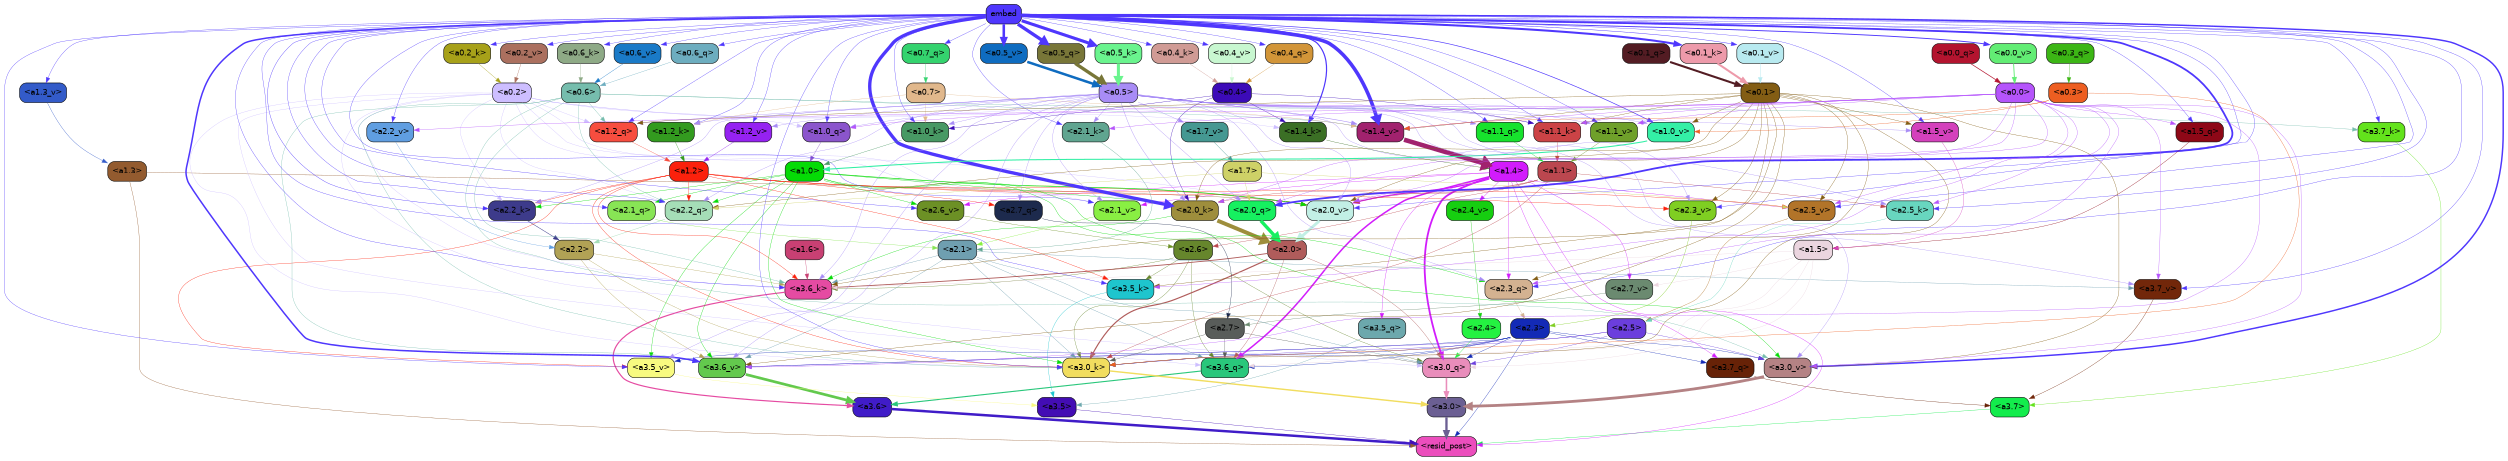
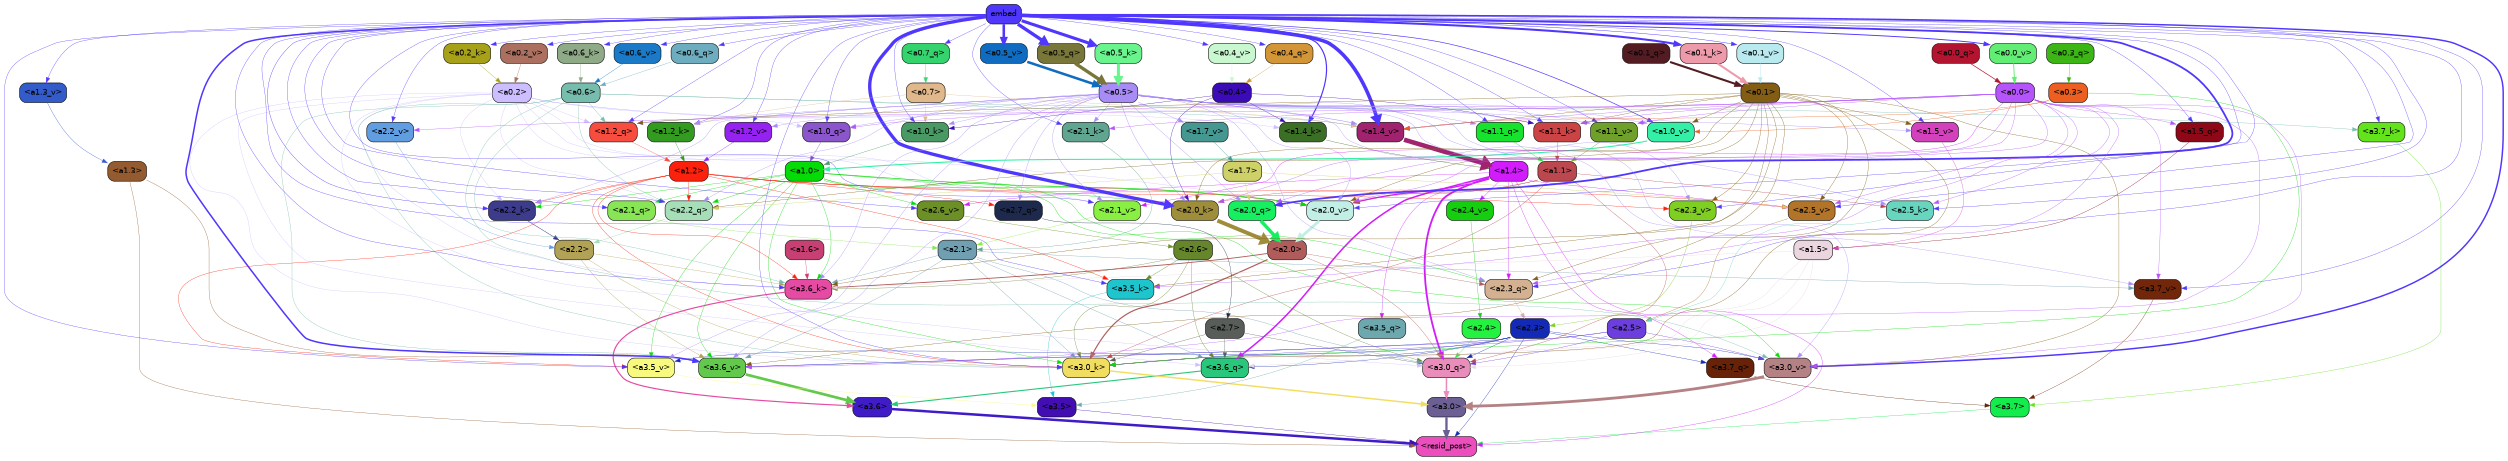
(1175, 53) -> none
(695, 182) -> (304, 349)
(1317, 185) -> (1666, 153)
(1371, 218) -> (1646, 310)
(998, 229) -> (830, 230)
(1629, 289) -> none
(1264, 309) -> (1410, 272)
(1873, 330) -> (1873, 330)
